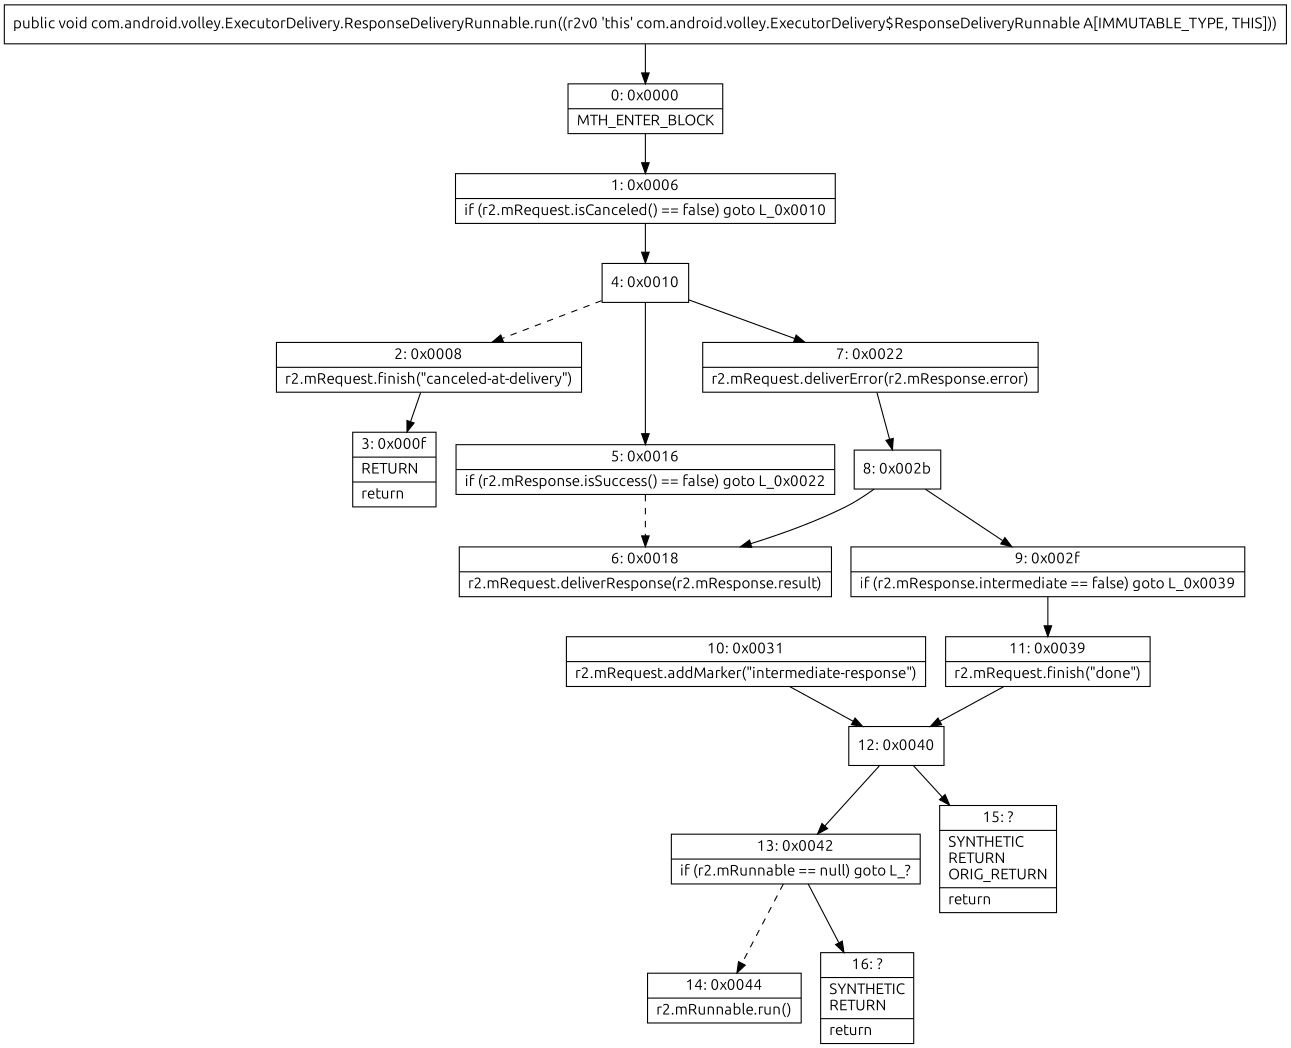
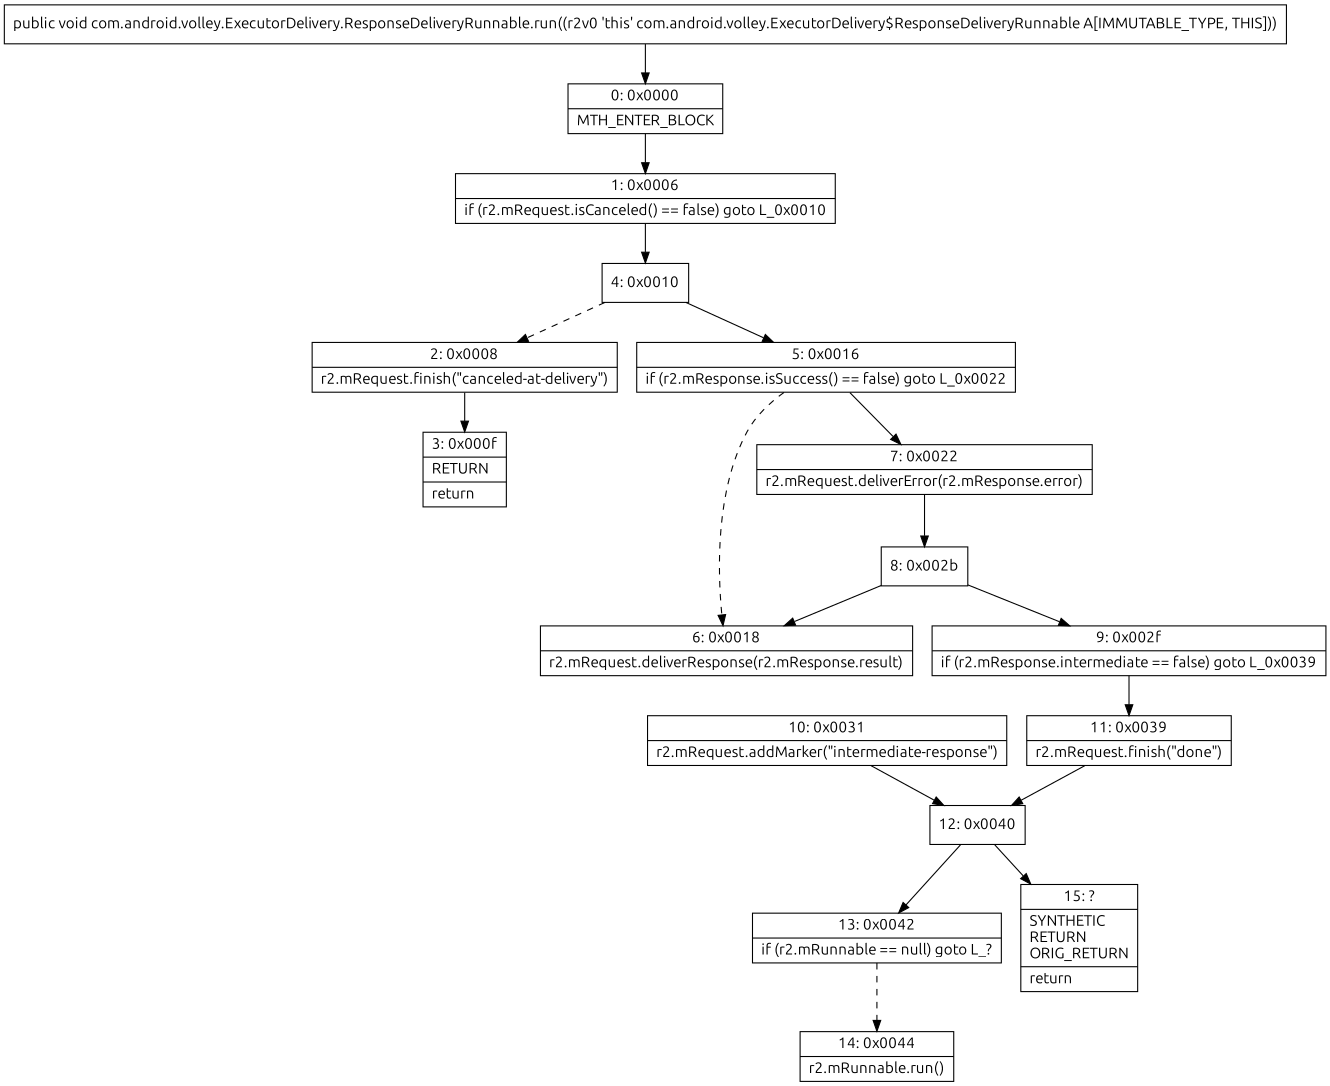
(742, 319) -> (871, 415)
(867, 998) -> none
